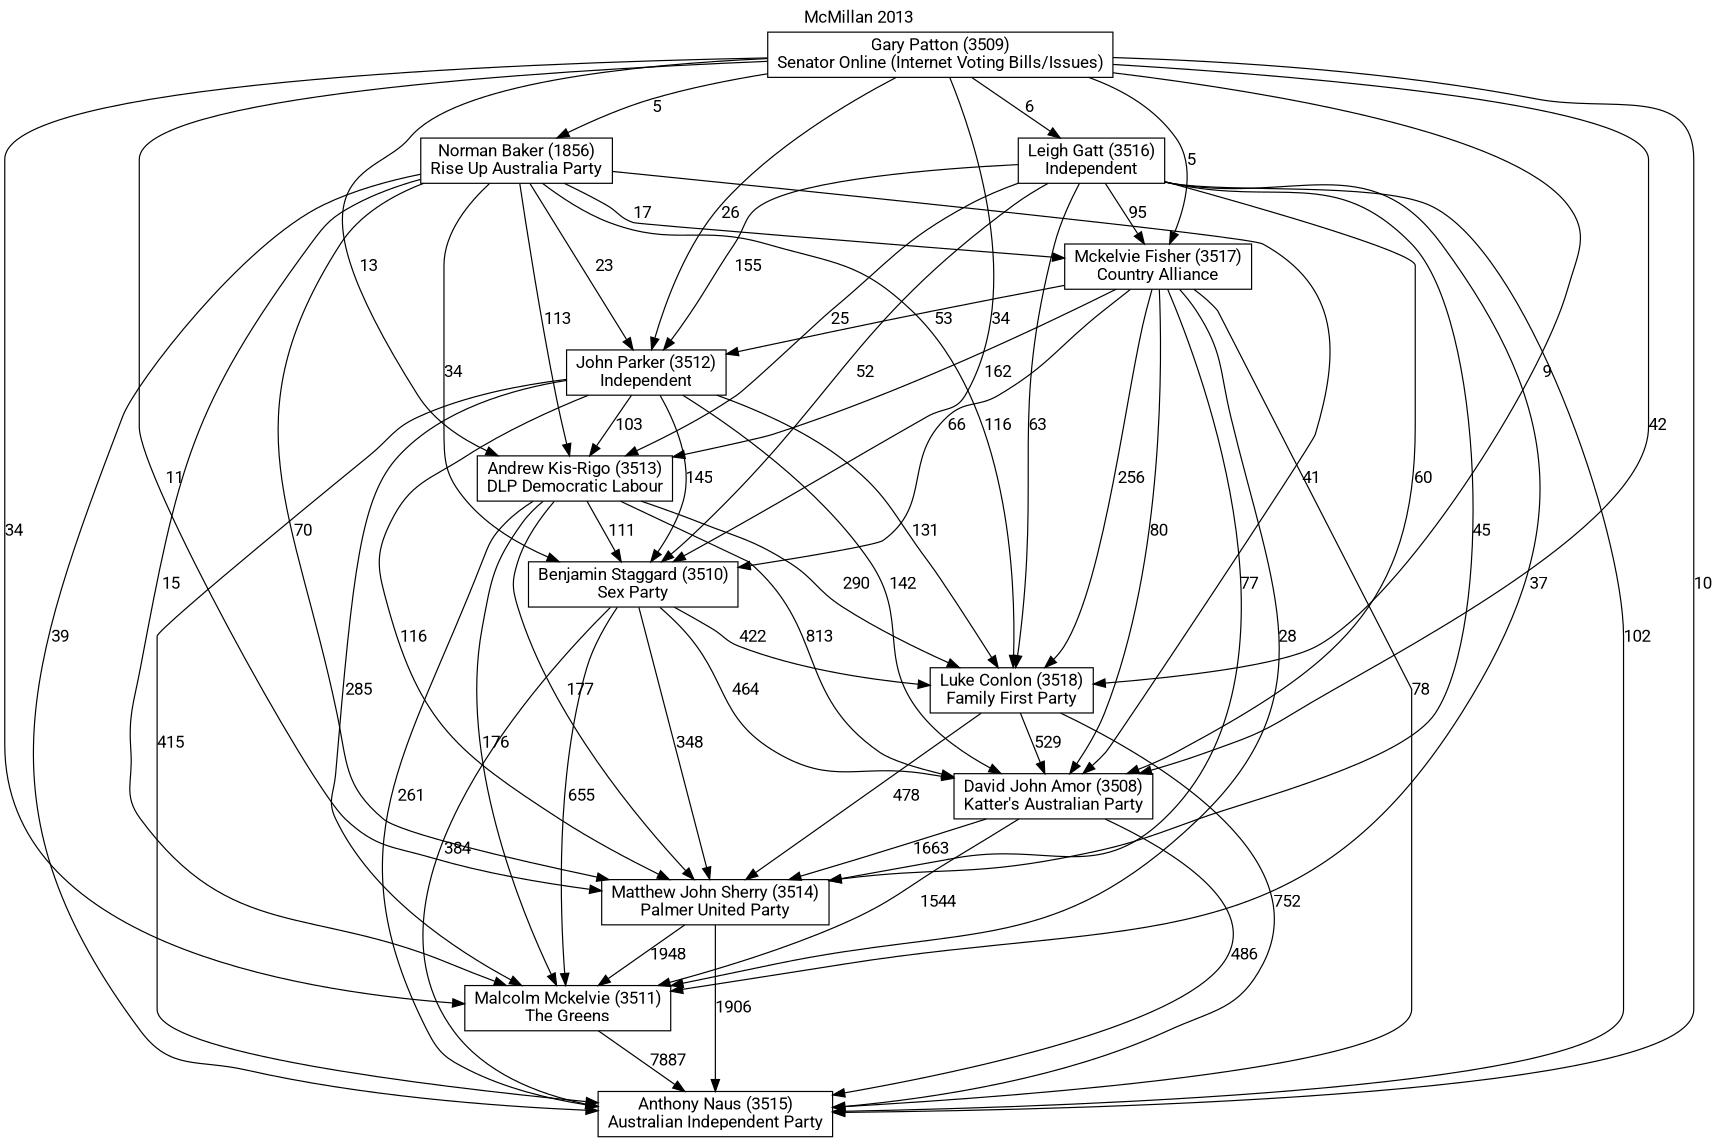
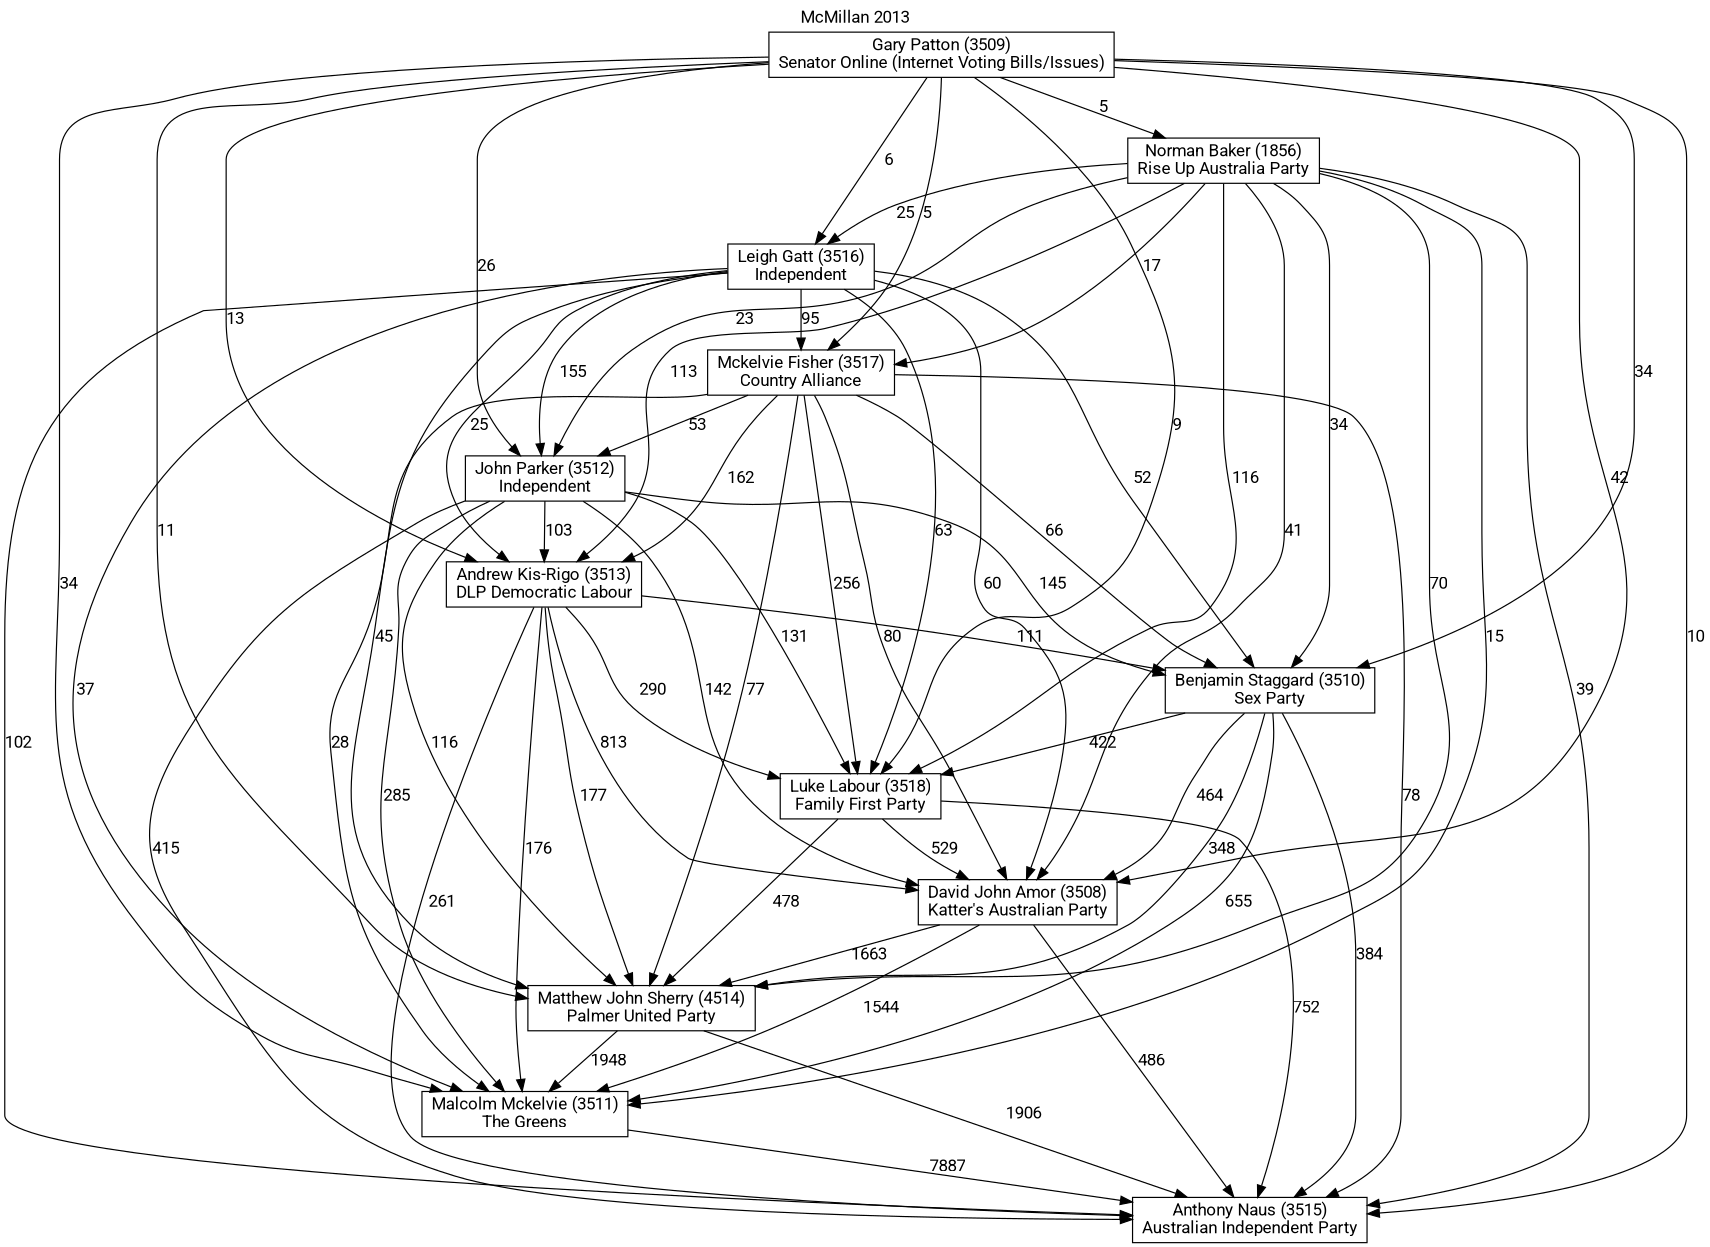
none -> (978, 182)
(1012, 690) -> (861, 796)
(715, 902) -> (642, 1008)
